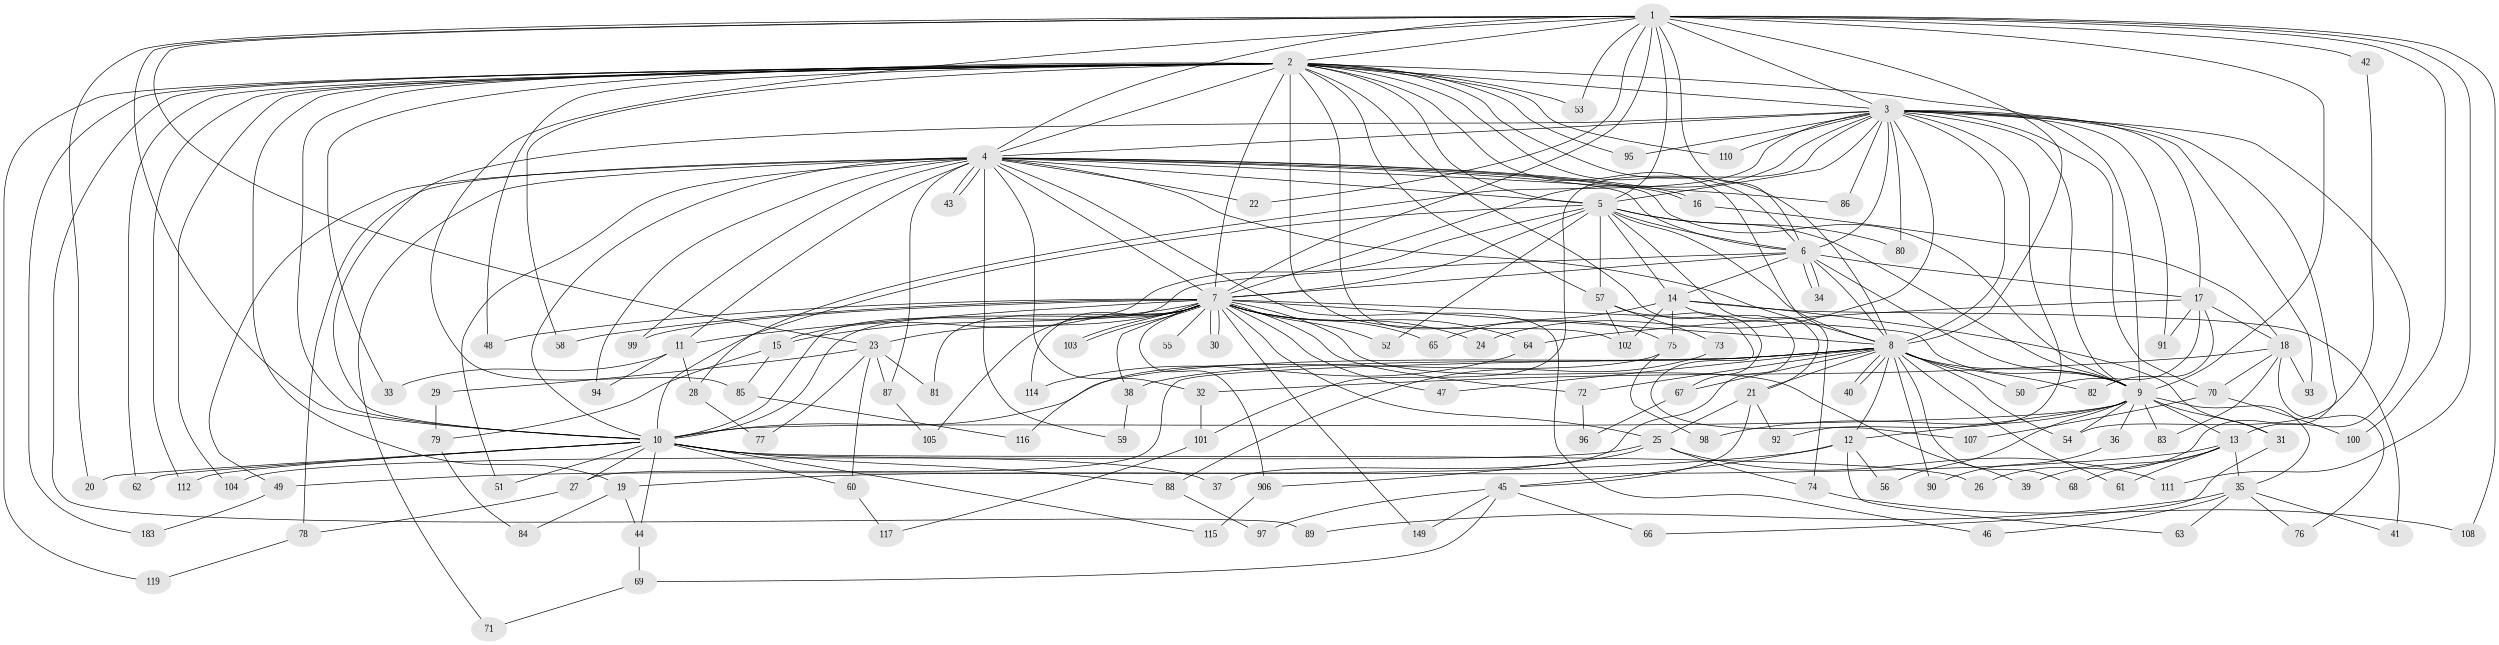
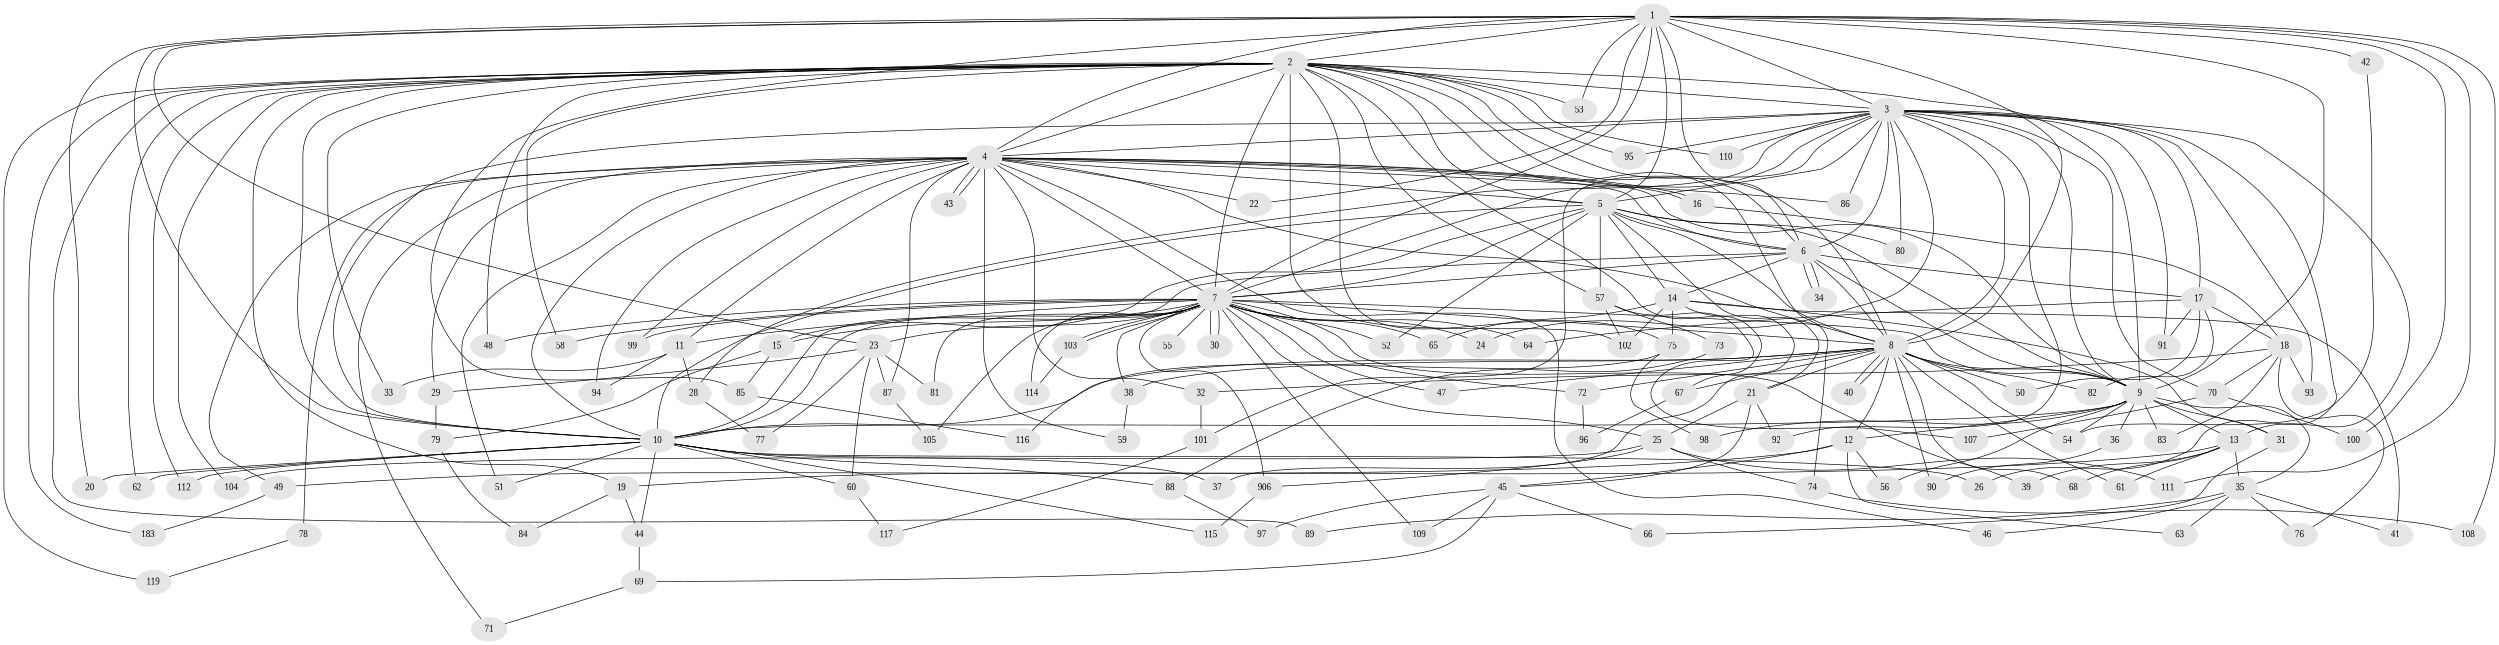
none -> (570, 185)
(1304, 373) -> (1051, 370)
(574, 488) -> none
(1419, 535) -> (1419, 535)
